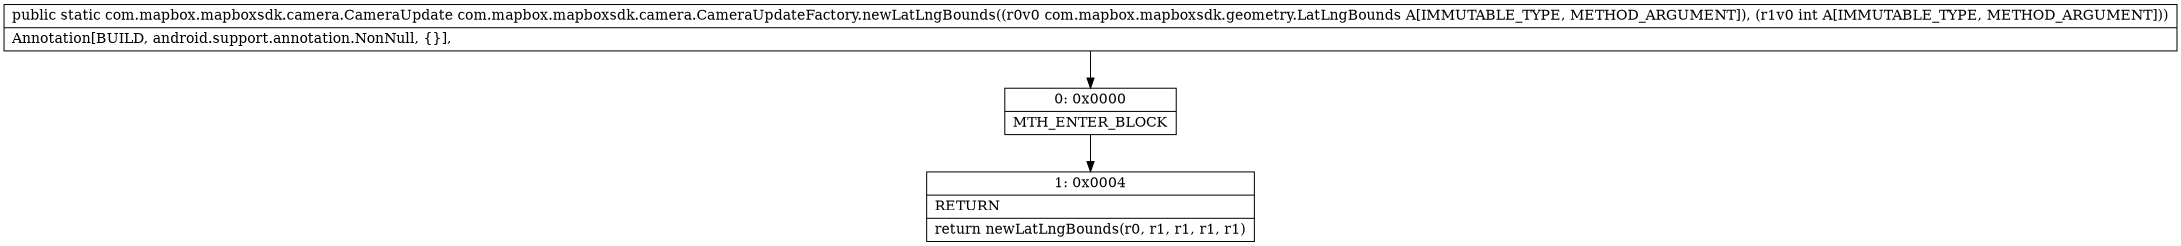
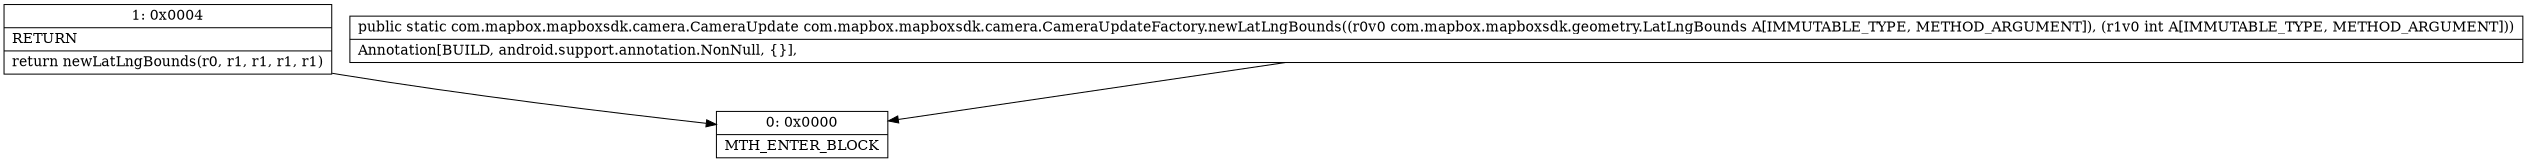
(1091, 148) -> (519, 101)
